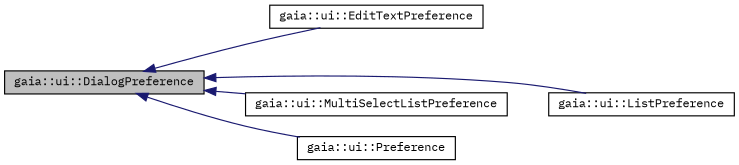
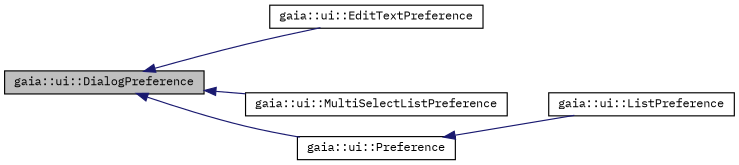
(402, 77) -> (515, 125)
